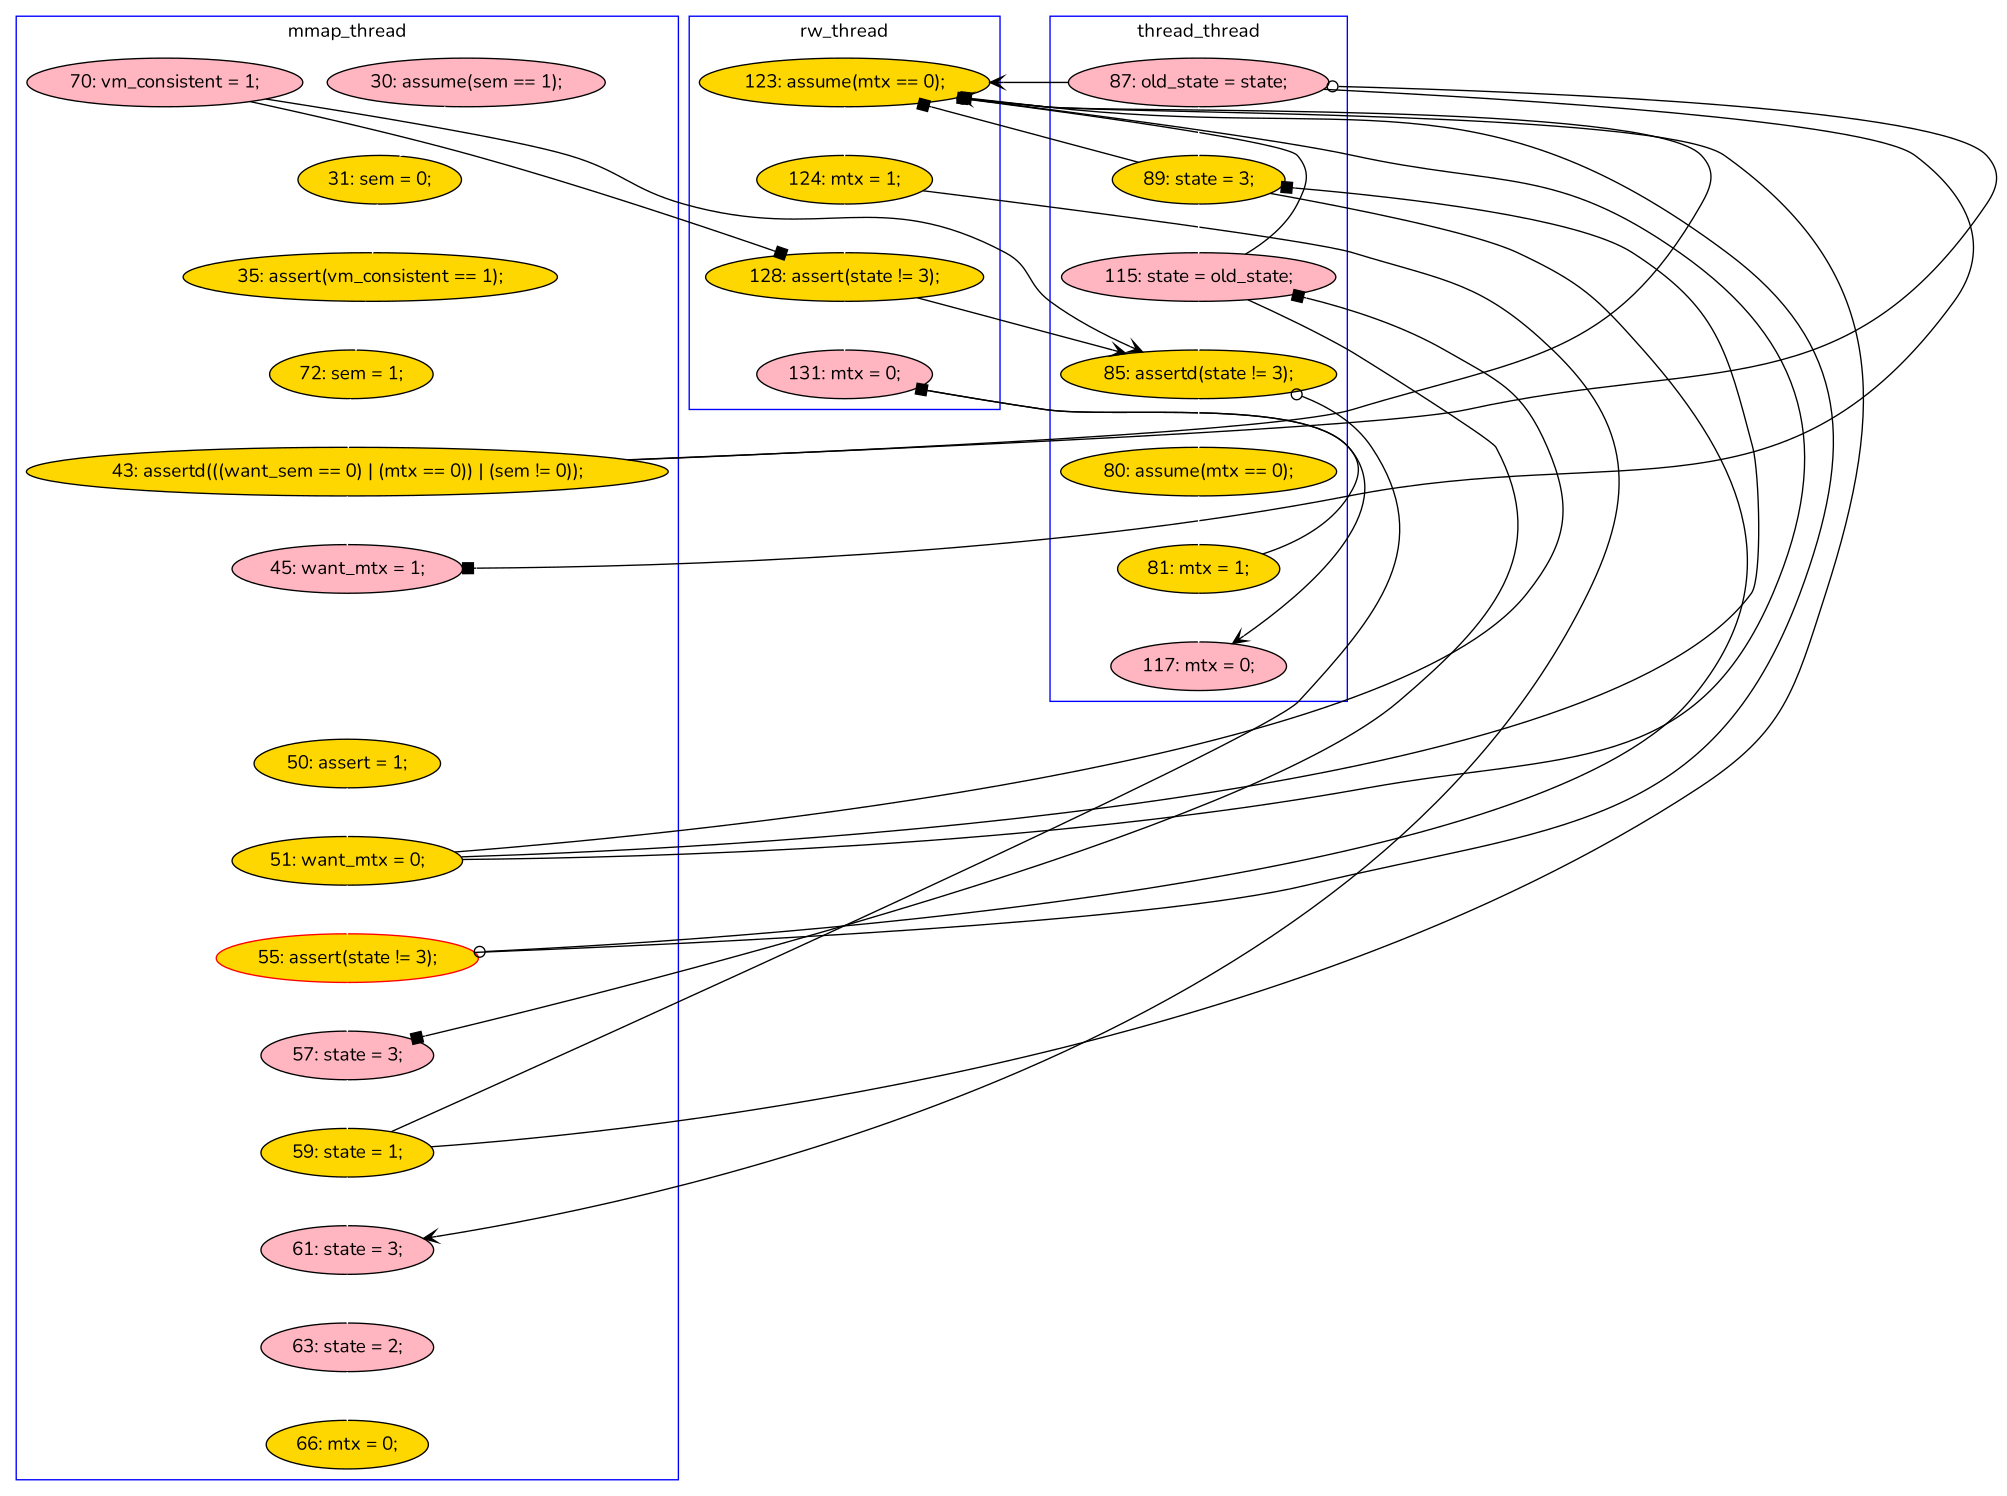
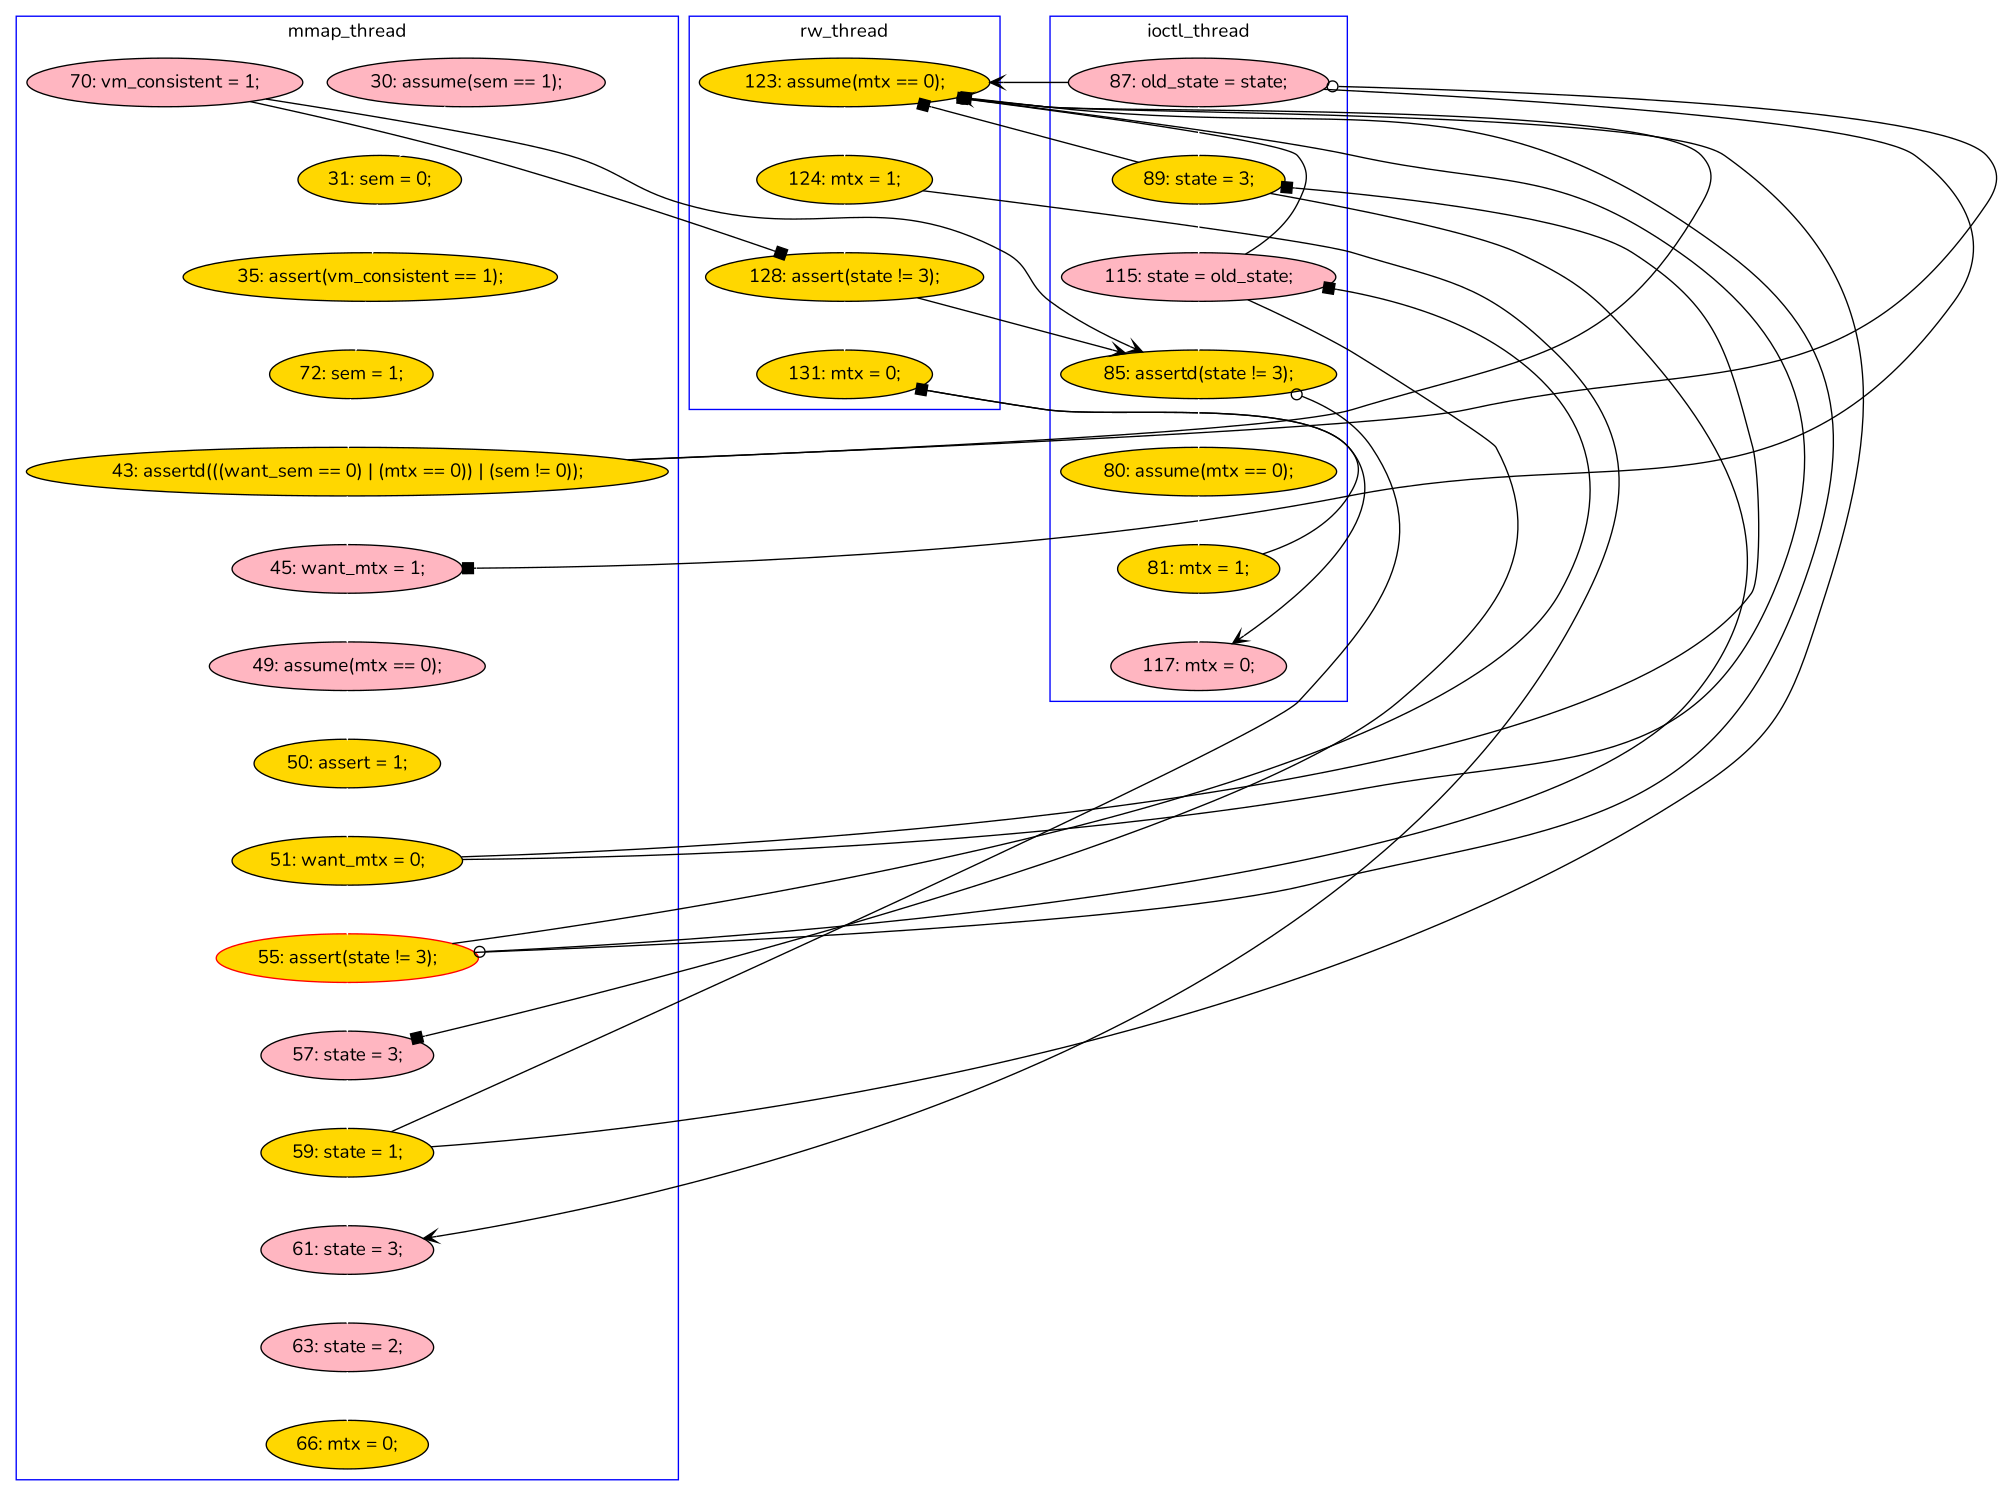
(1199, 32) -> (1199, 32)
(845, 374) -> (845, 374)
none -> (347, 666)
(1192, 745) -> (1253, 774)
